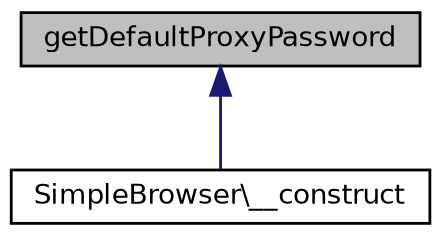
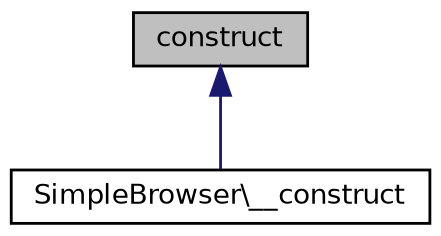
(221, 39) -> (221, 39)
